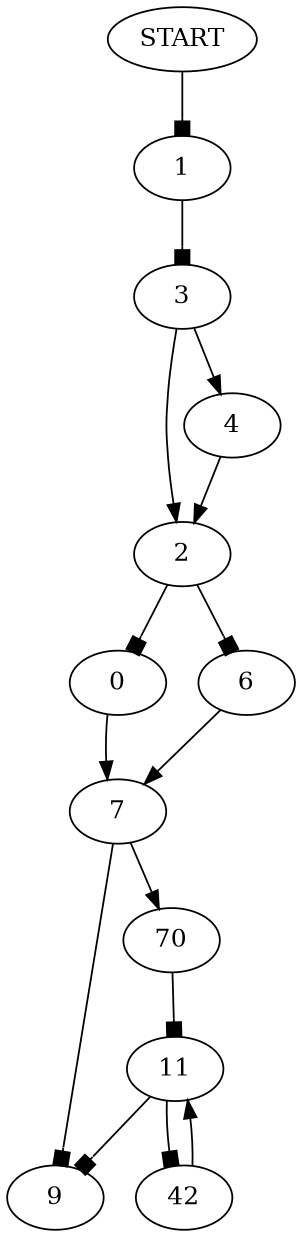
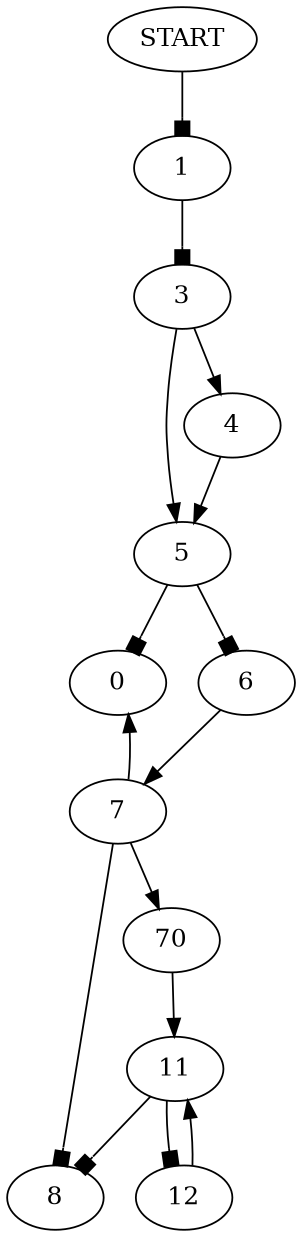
(182, 554) -> (182, 554)
(106, 738) -> (130, 756)
(173, 996) -> (173, 996)
(55, 1198) -> (55, 1198)
(184, 1198) -> (184, 1198)
